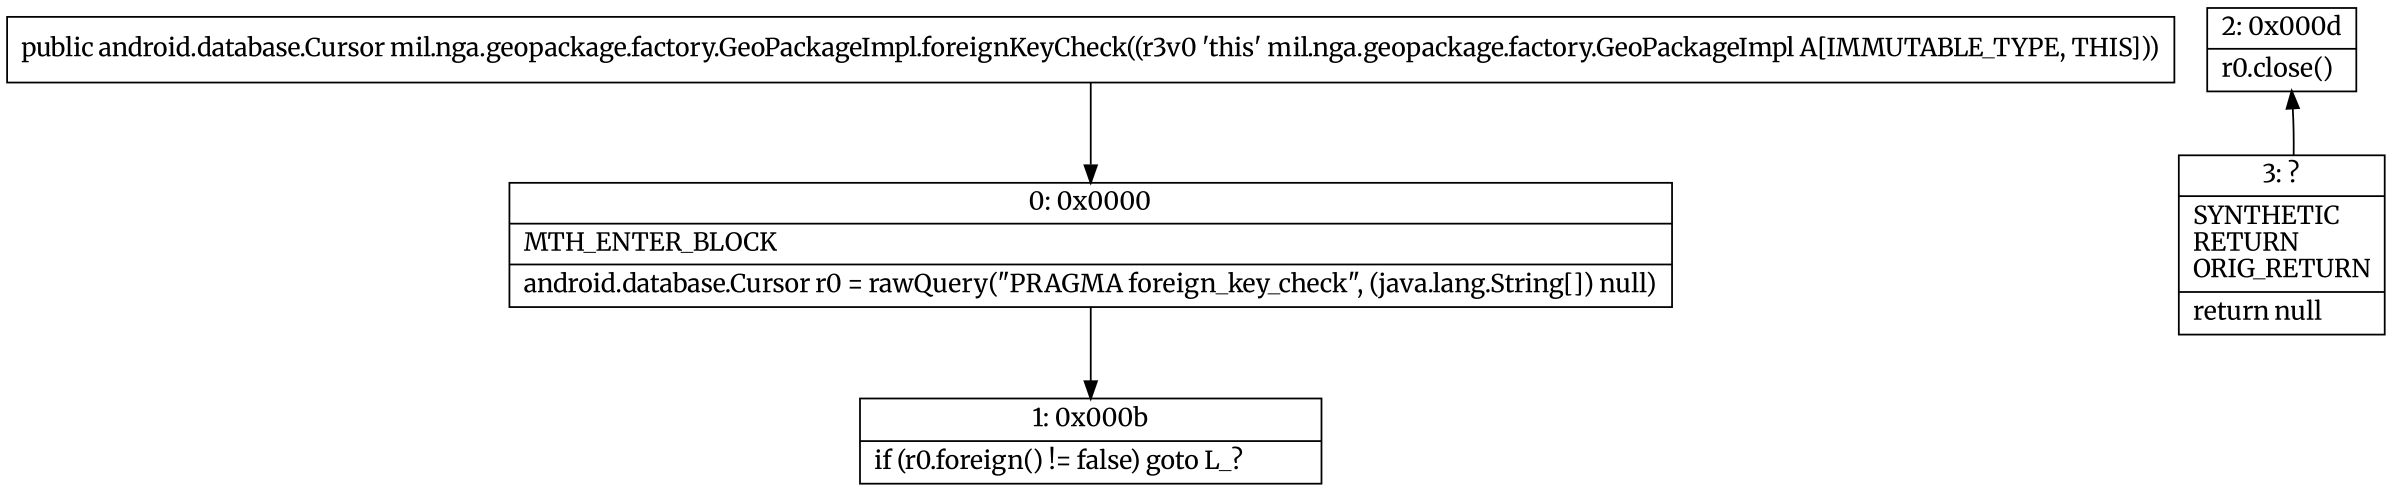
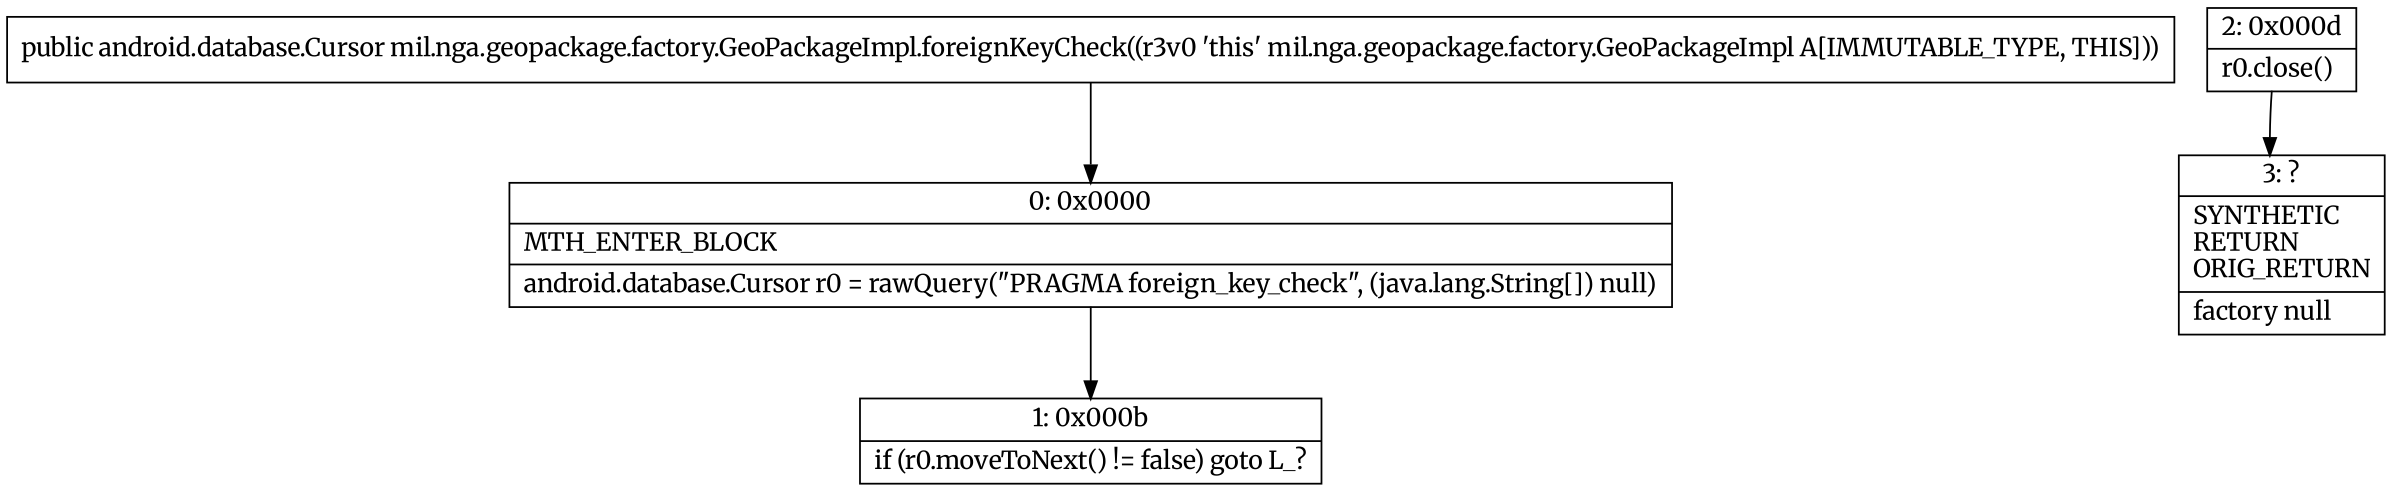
(2294, 132) -> (2270, 114)
(2258, 312) -> (2263, 312)
(1059, 462) -> (1091, 462)
